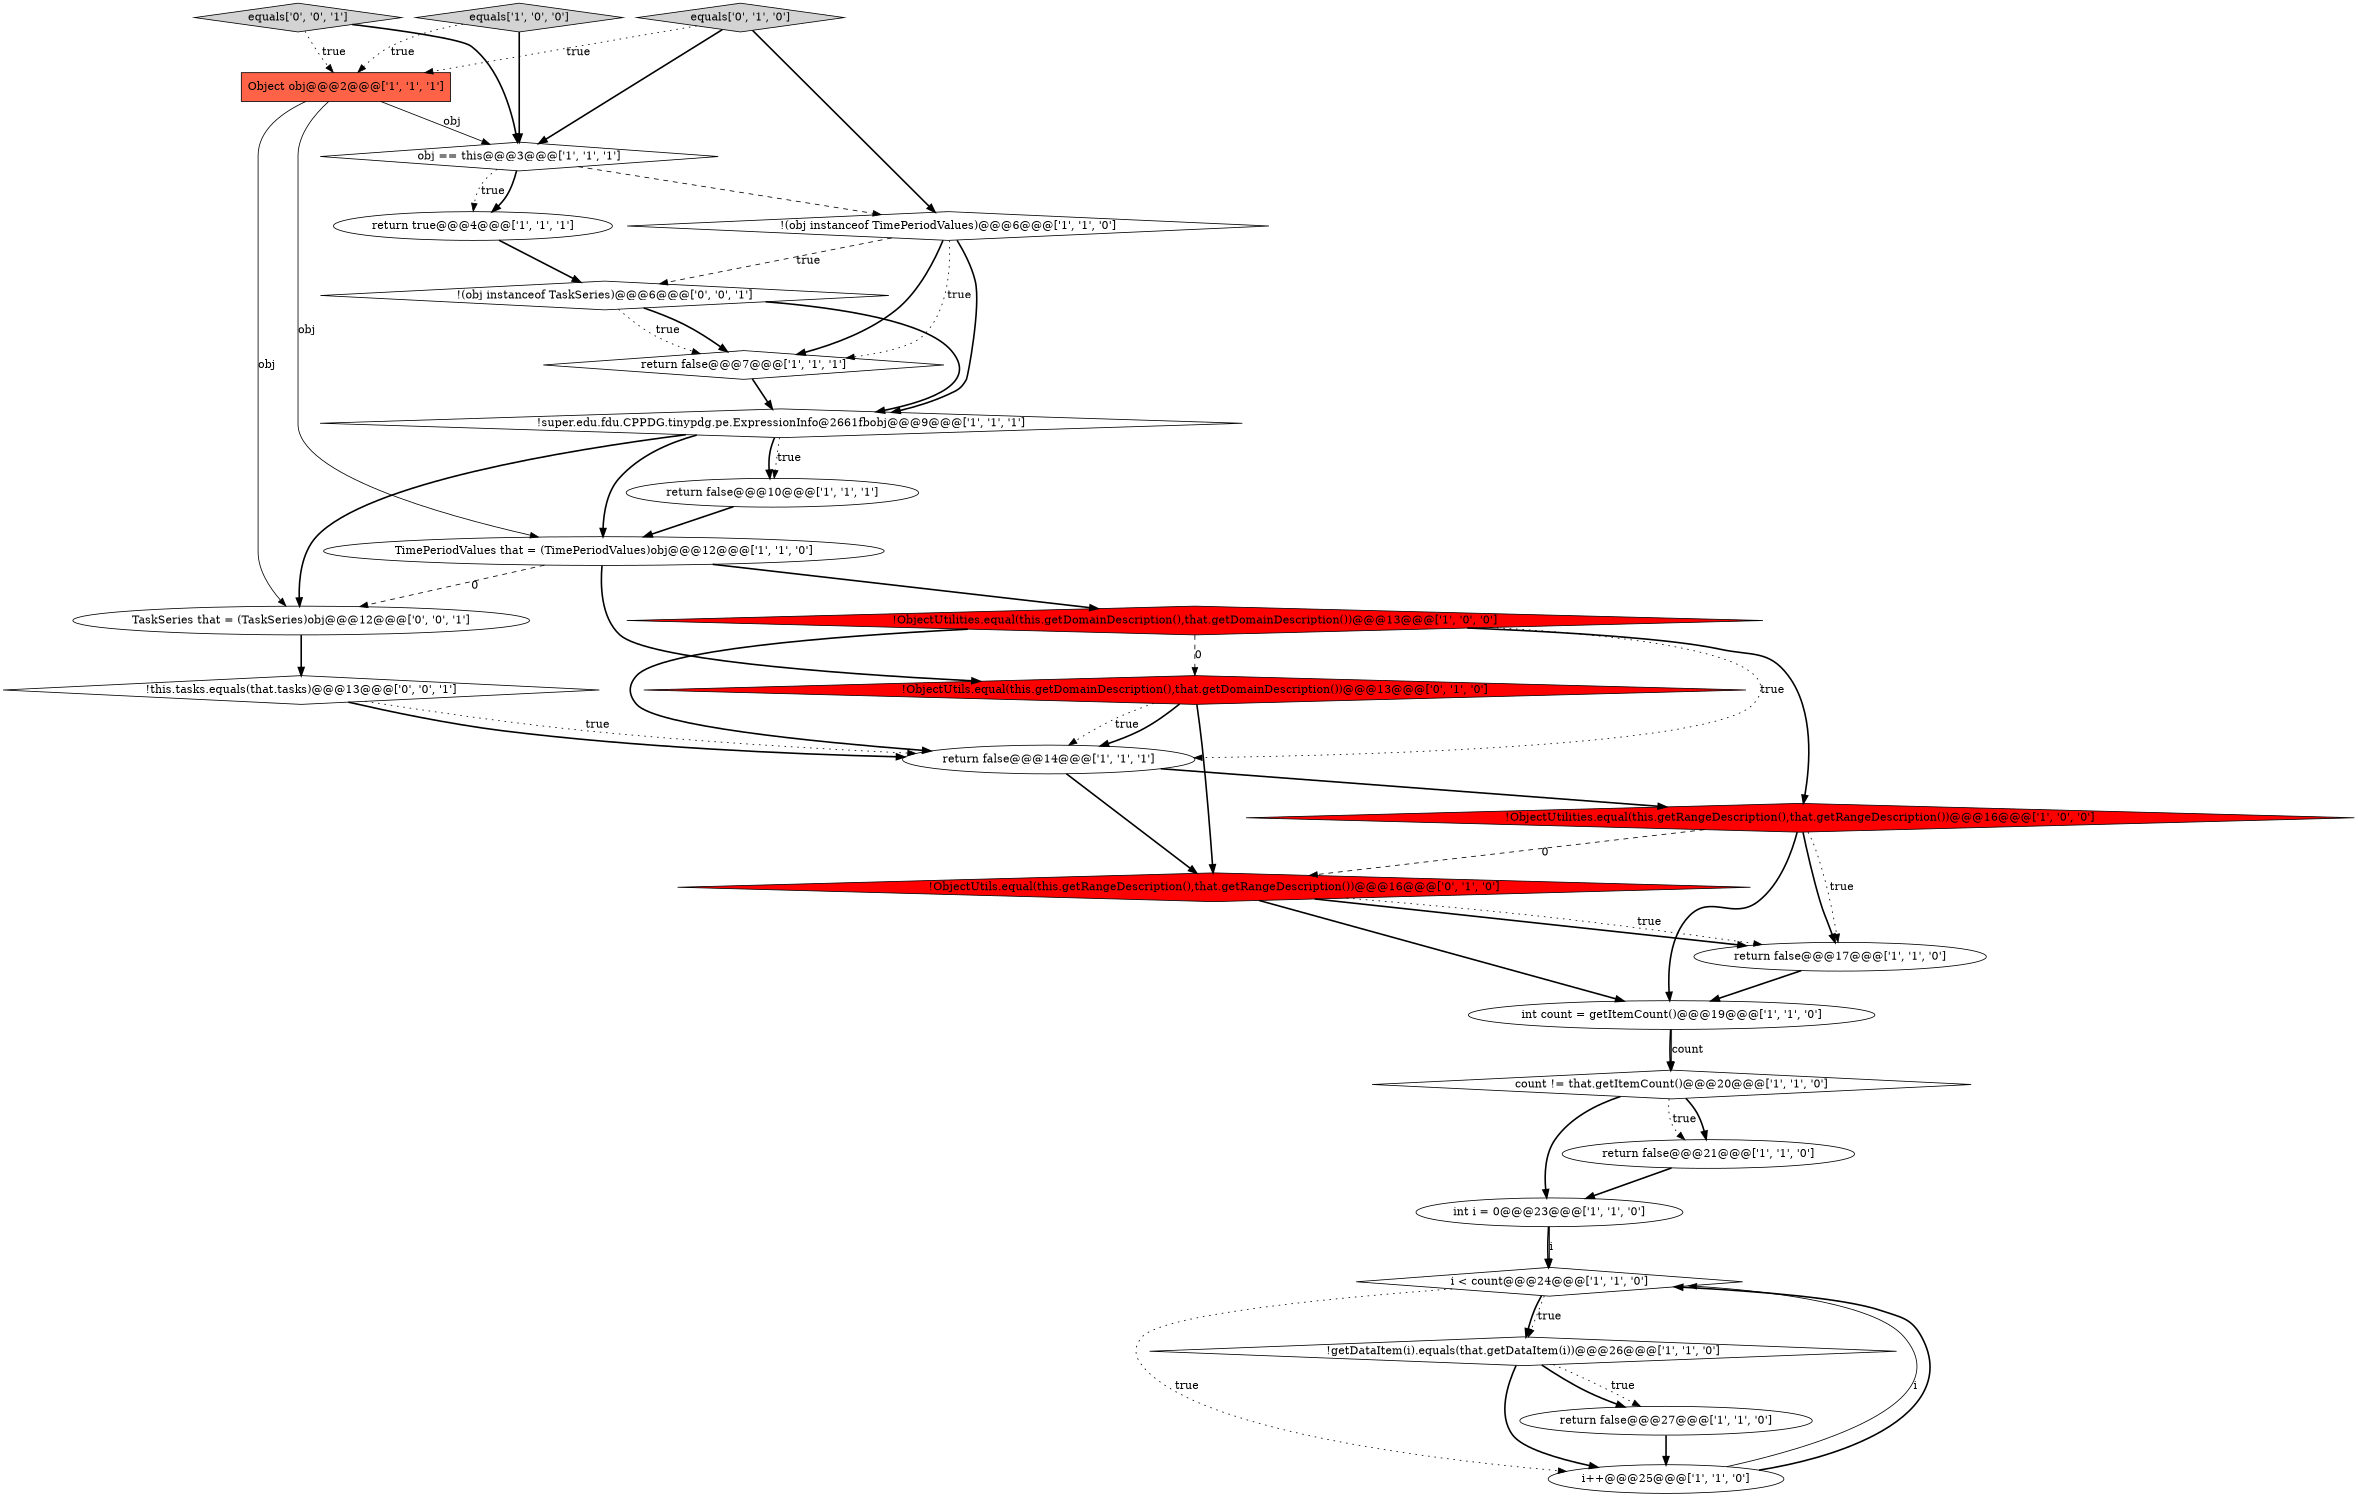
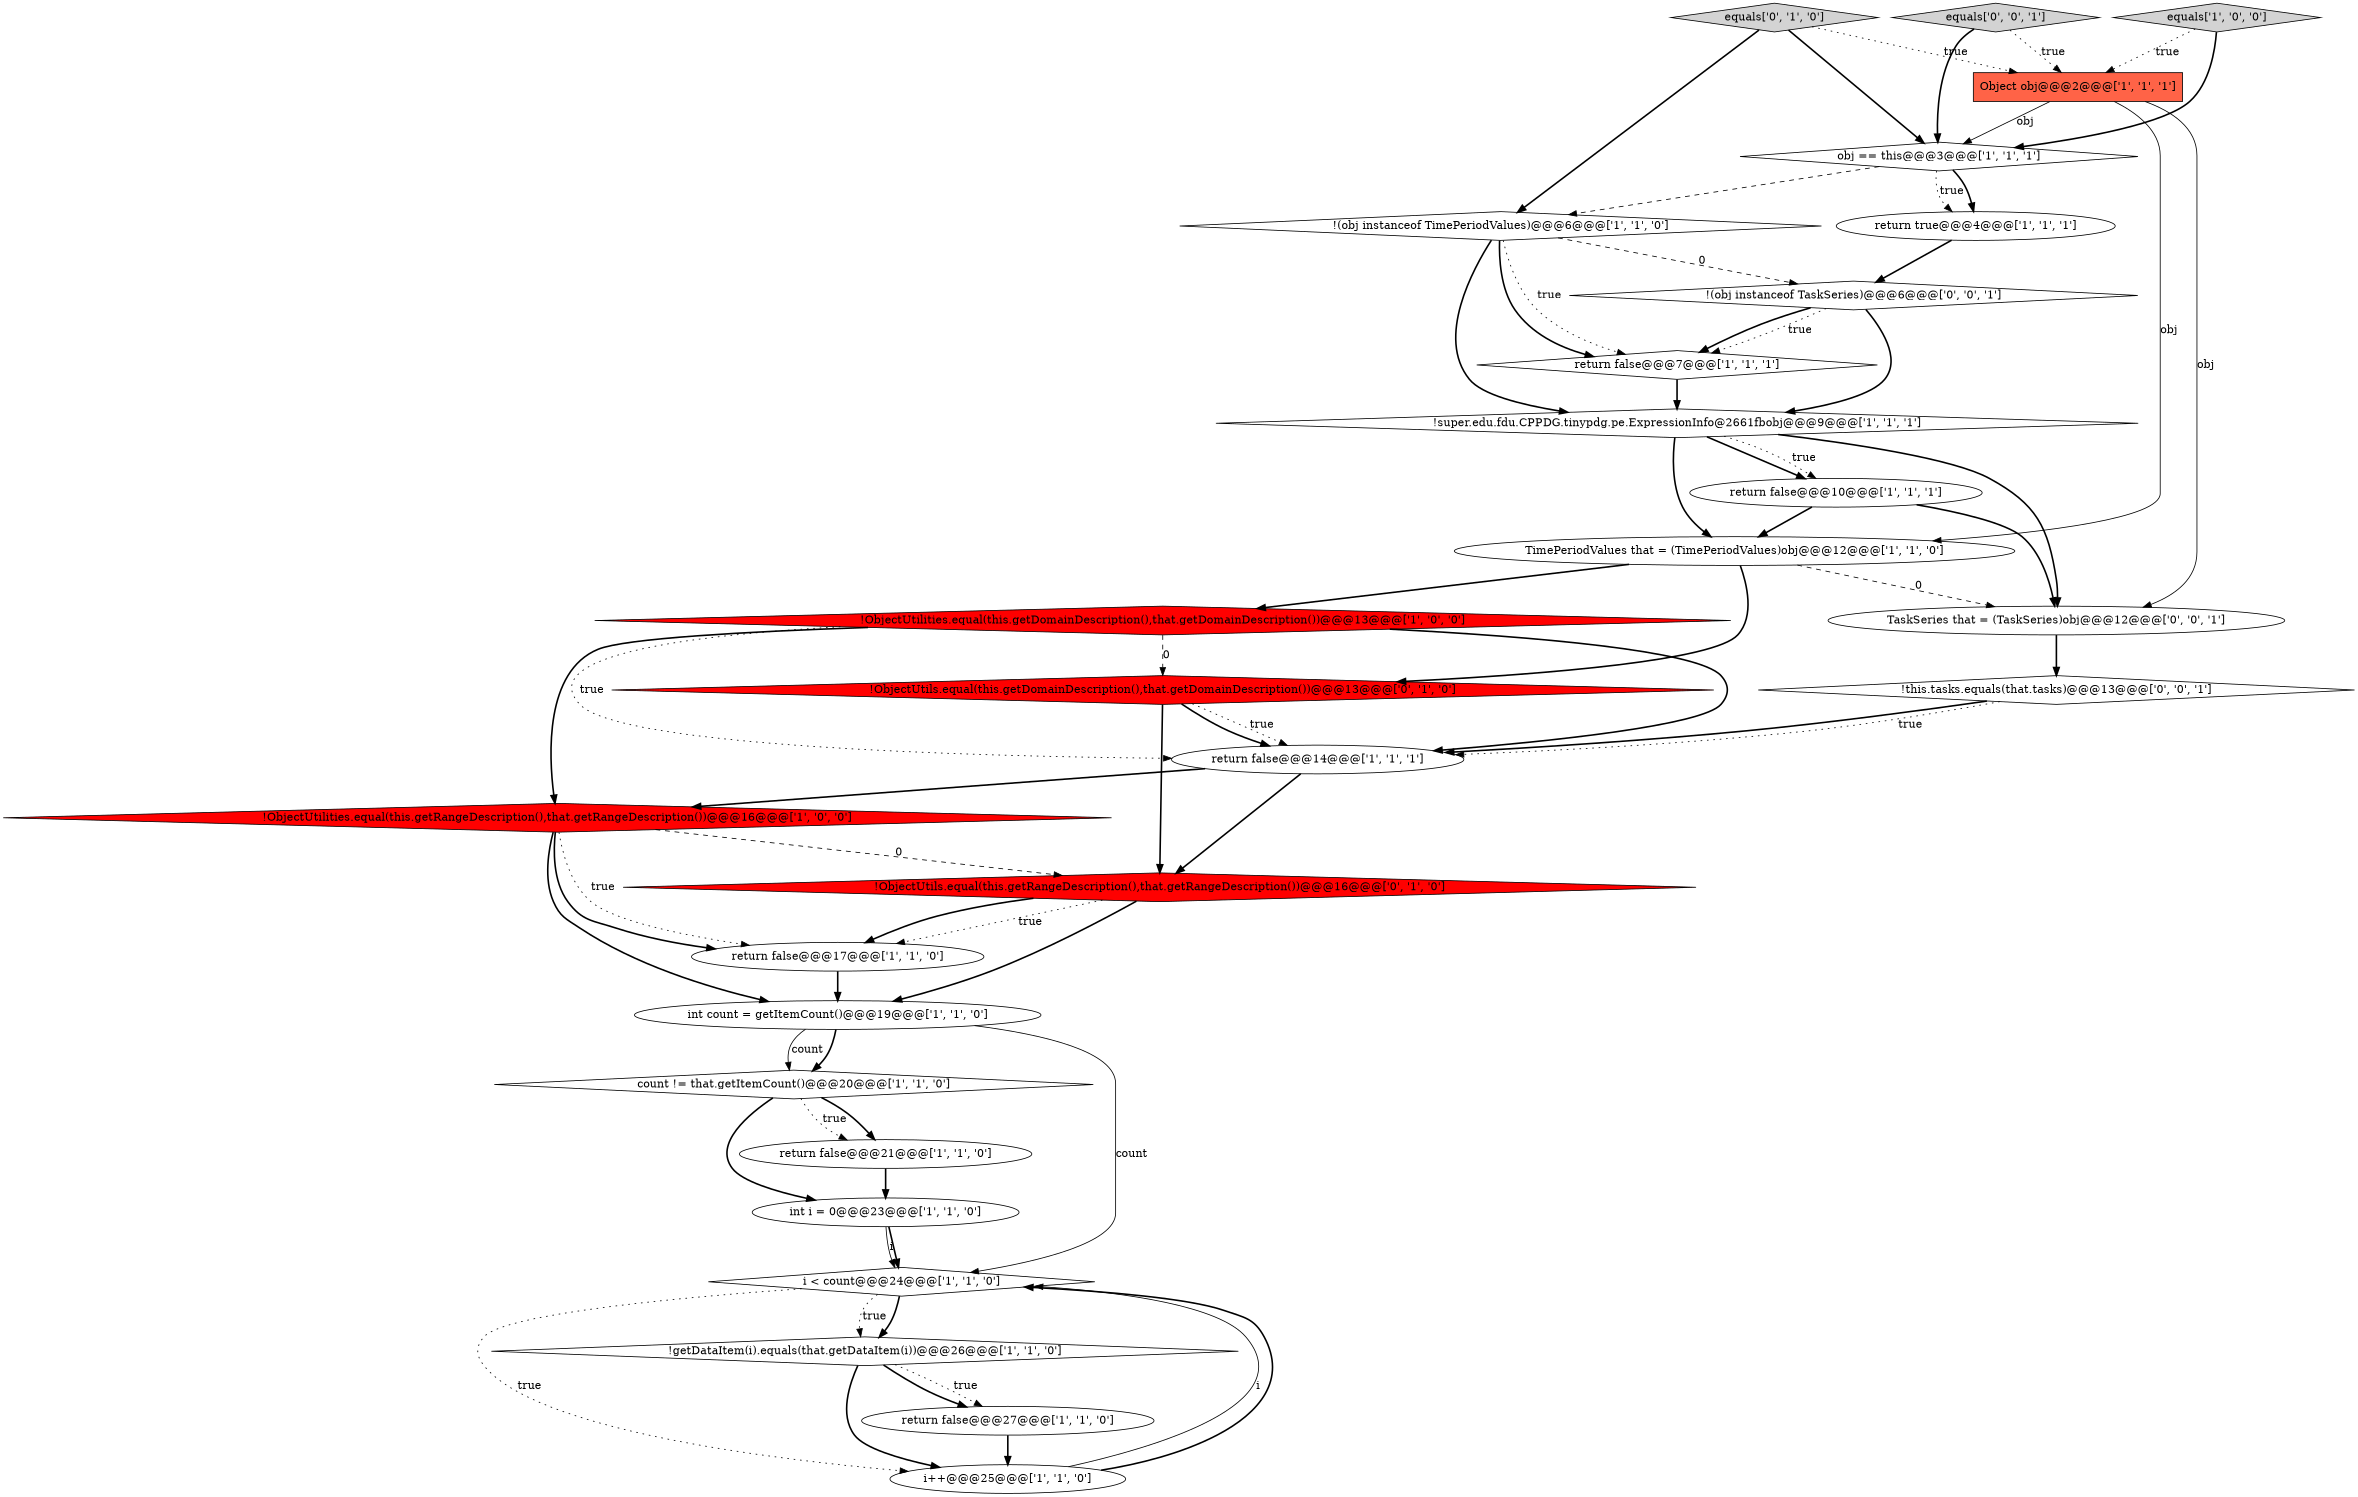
(809, 261) -> (1703, 261)
none -> (2004, 527)
none -> (1116, 1146)
